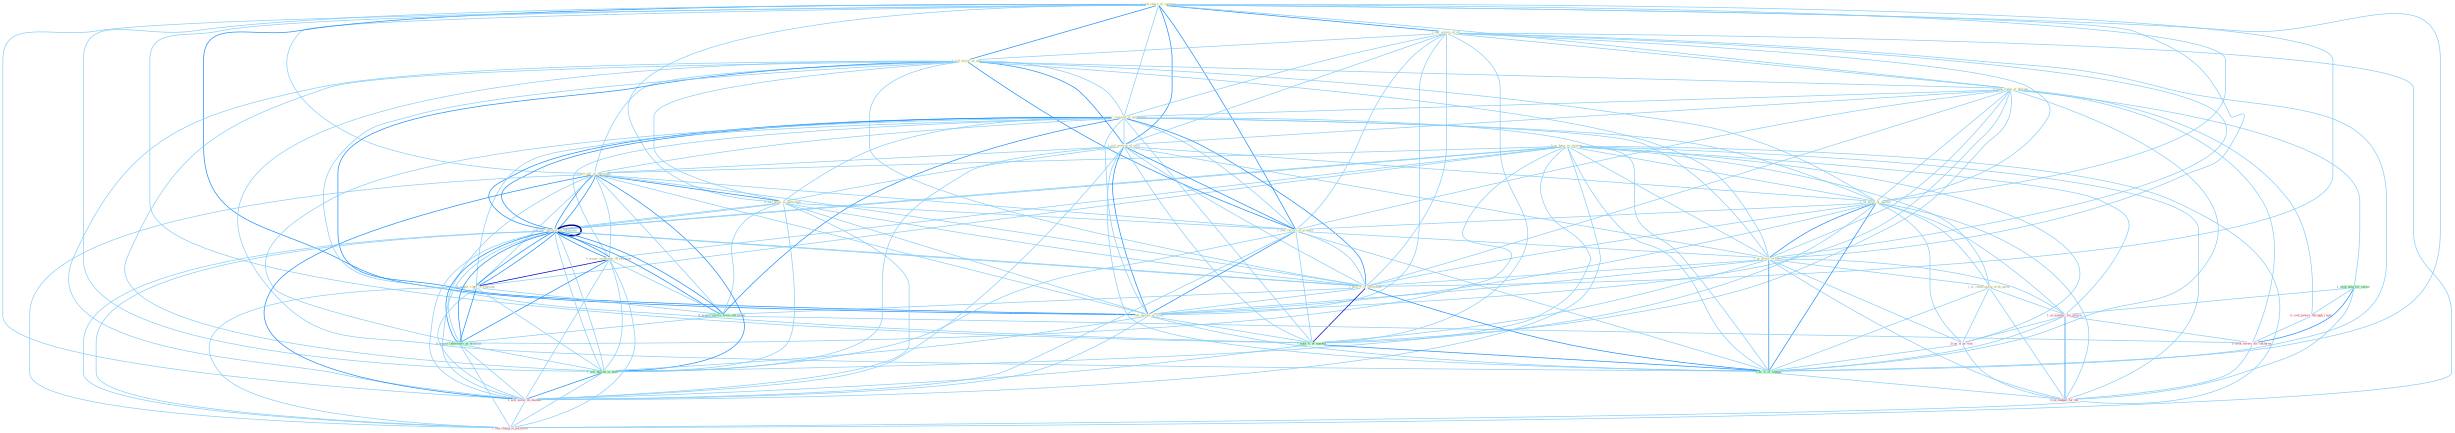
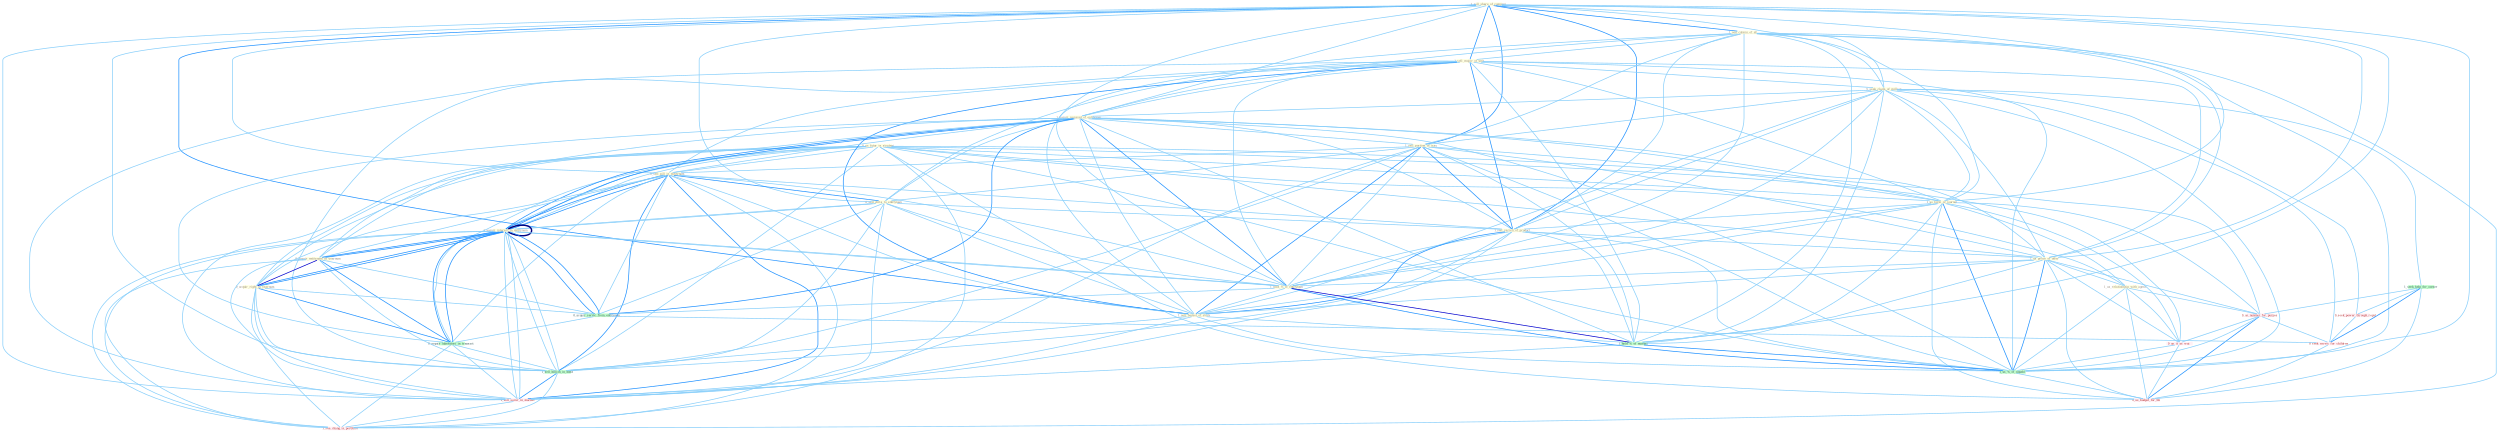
(1064, 82) -> none
(1819, 226) -> none
